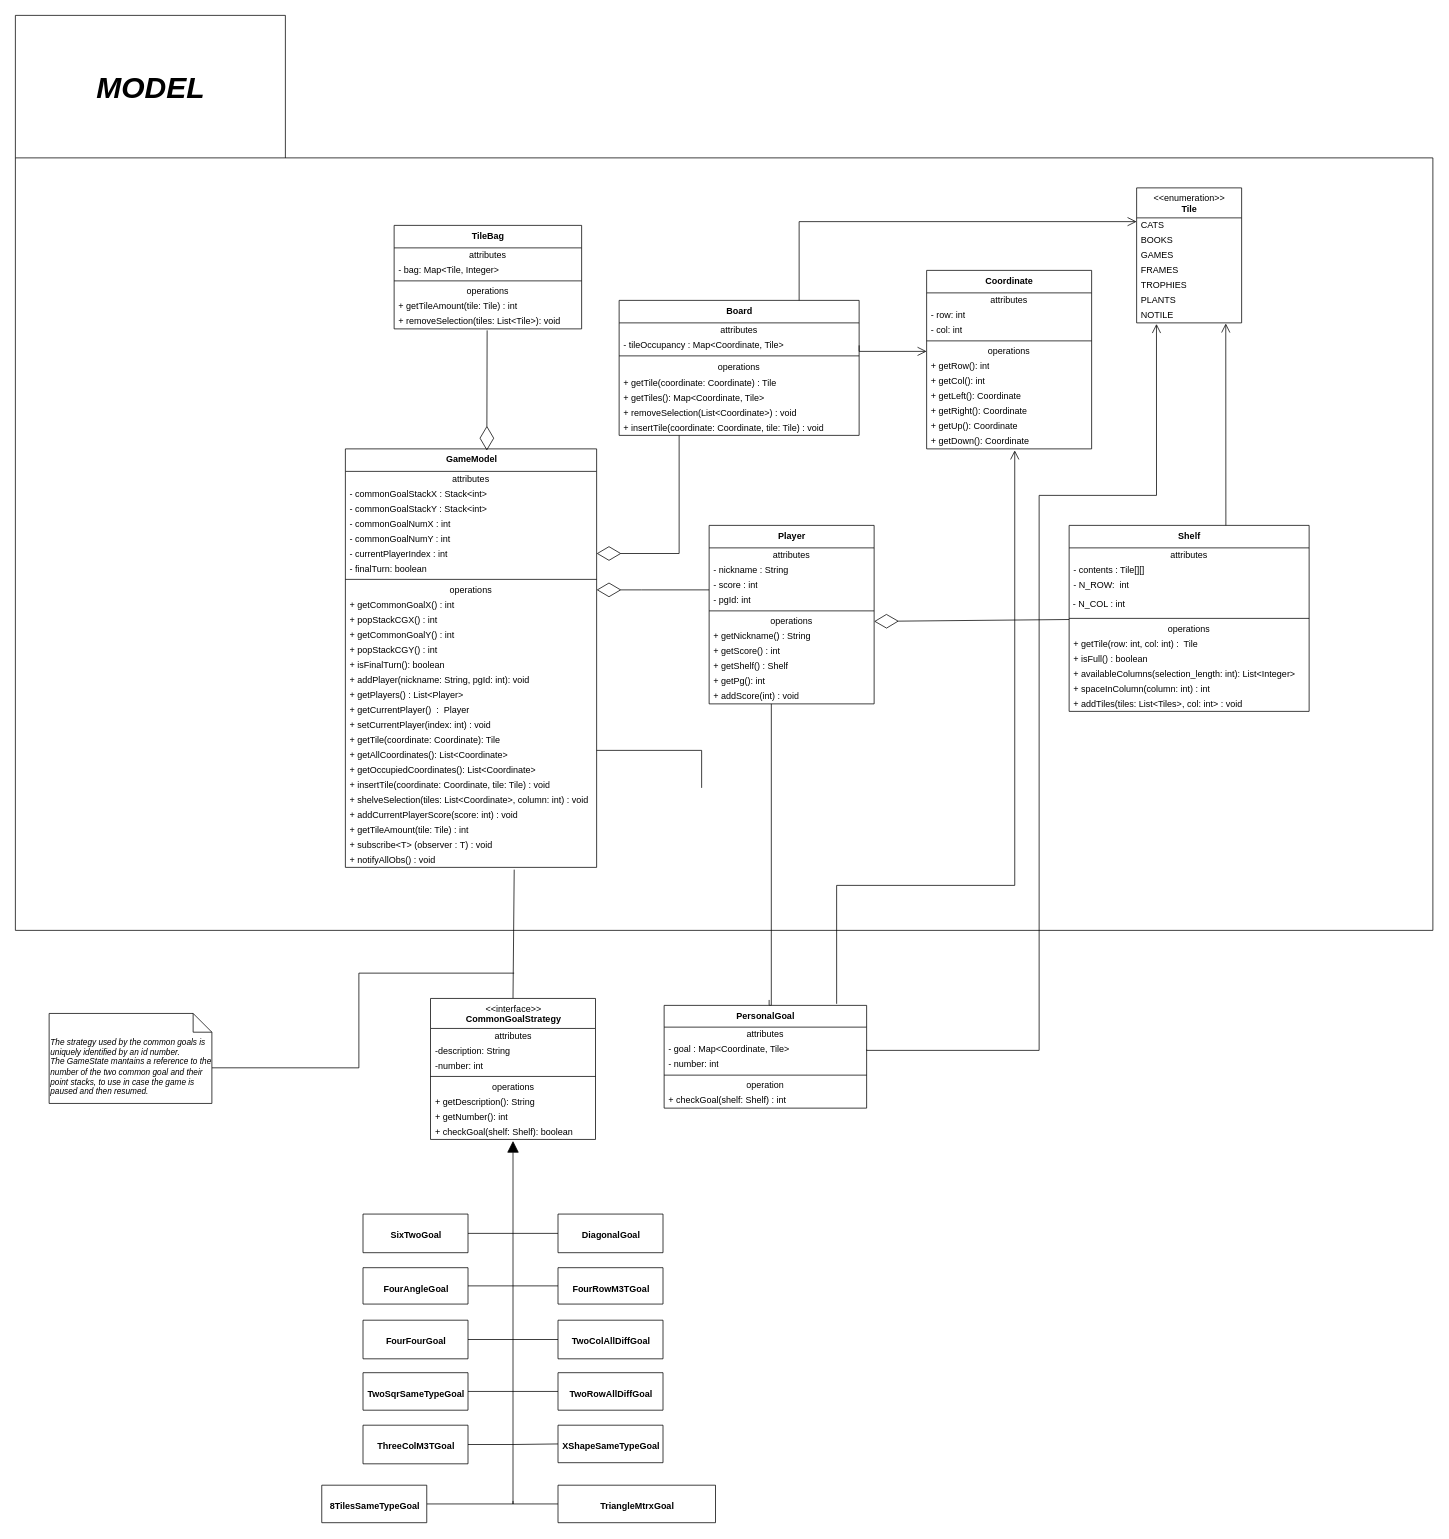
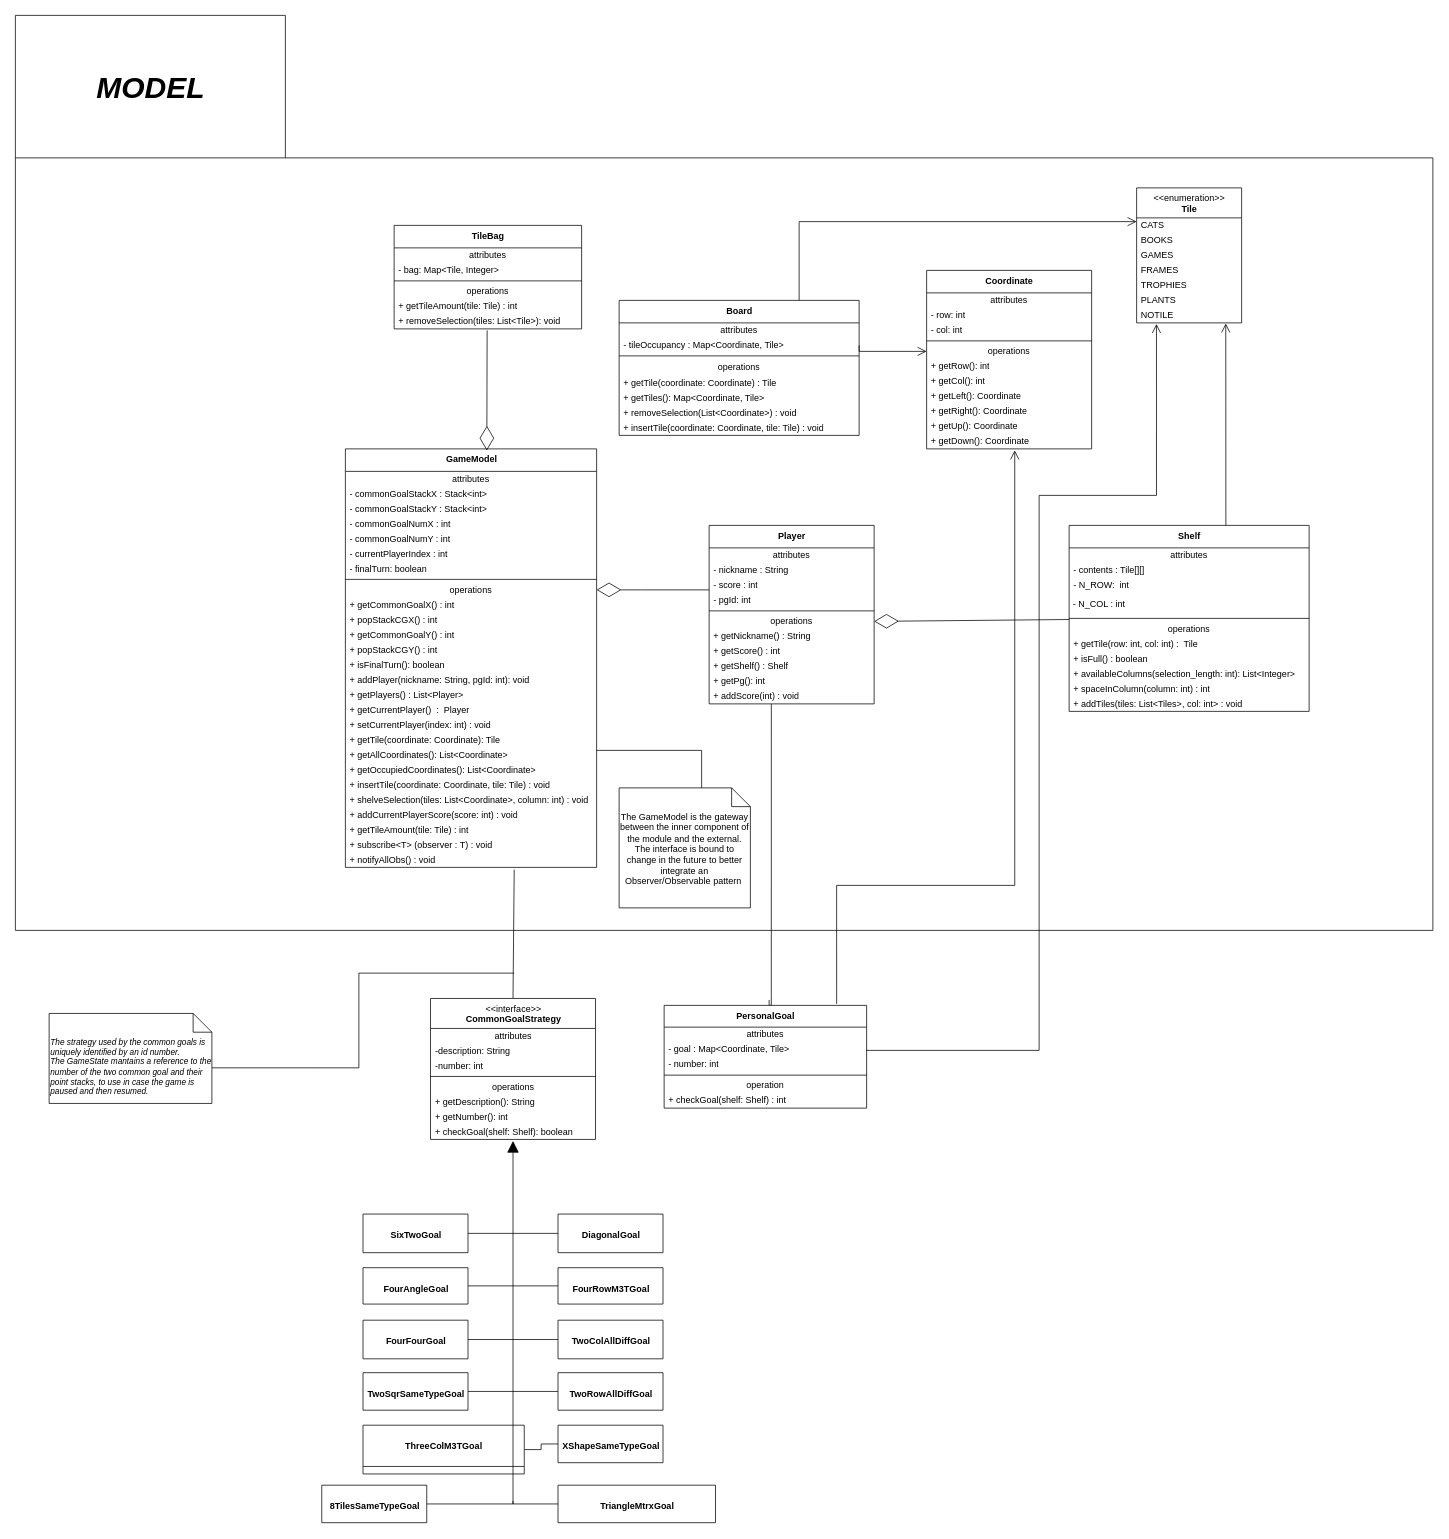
(679, 524) -> none
none -> (685, 848)
(416, 1445) -> (444, 1450)
